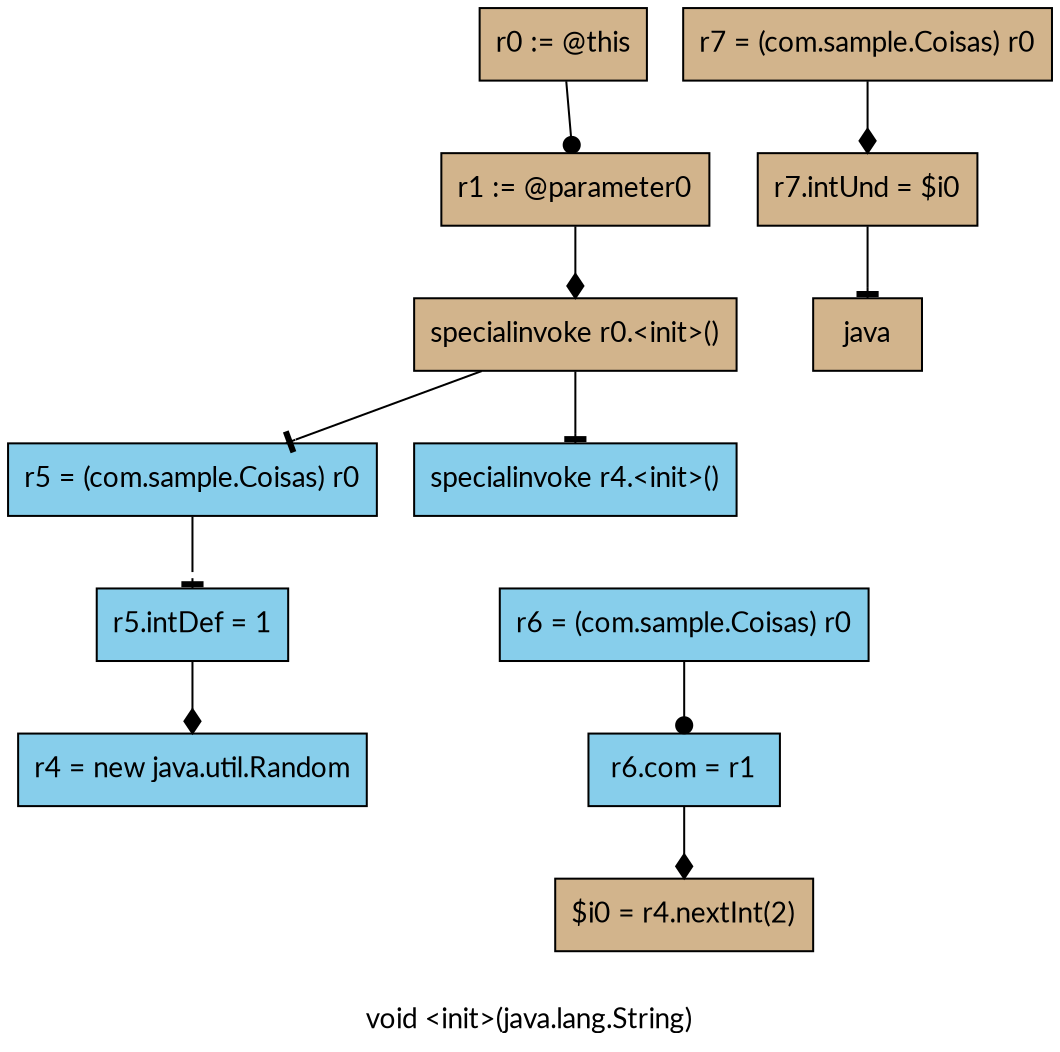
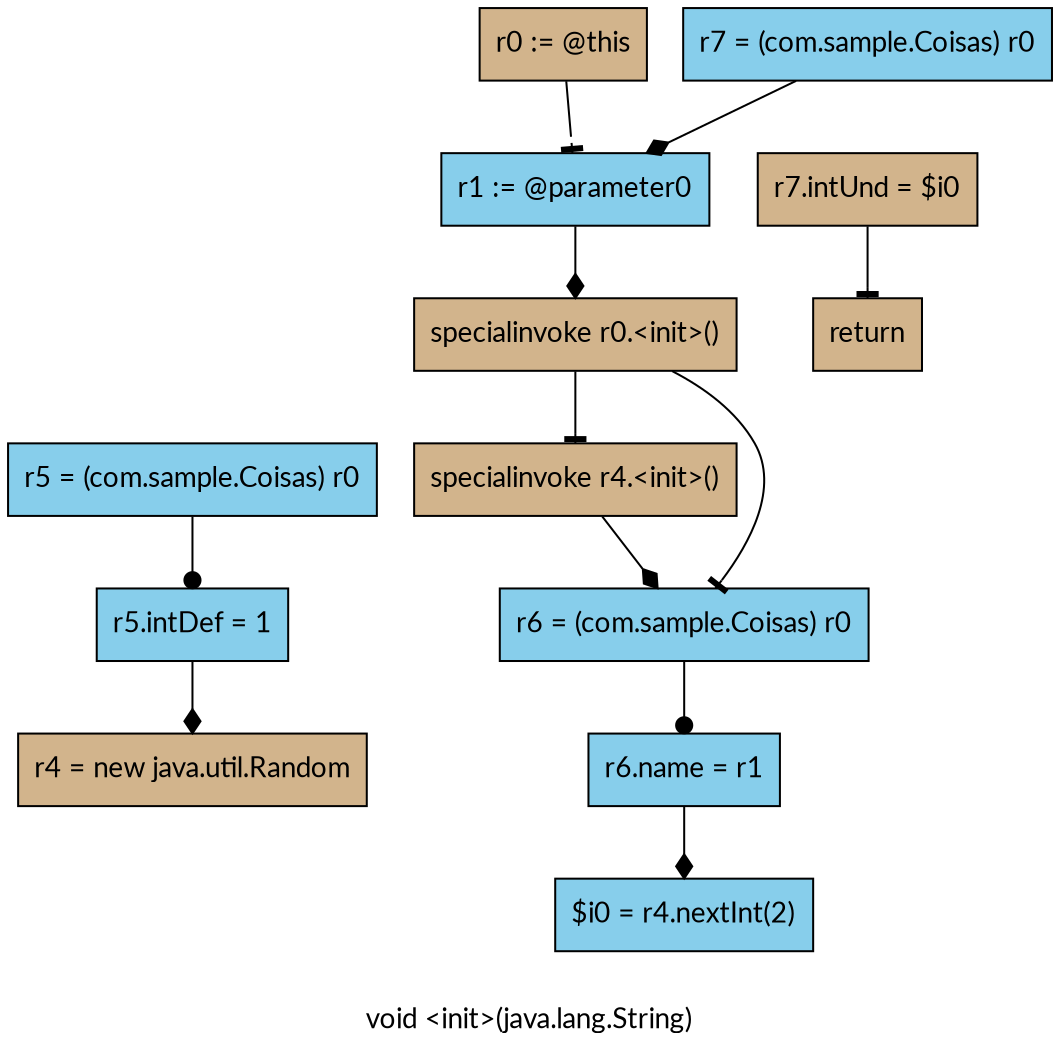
(868, 44) -> (868, 44)
(868, 105) -> (732, 112)
(569, 109) -> (569, 109)
(575, 189) -> (575, 189)
(868, 335) -> (868, 335)
(389, 405) -> (762, 461)
(575, 480) -> (575, 480)
none -> (622, 543)
(192, 544) -> (192, 544)
(192, 770) -> (192, 770)
(684, 770) -> (684, 770)
(684, 915) -> (684, 915)
